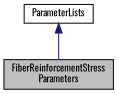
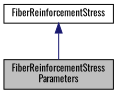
(59, 14) -> (59, 14)
